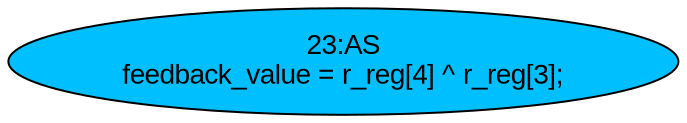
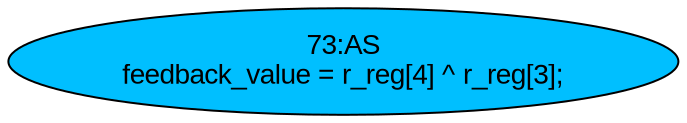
(343, 62) -> (343, 62)
